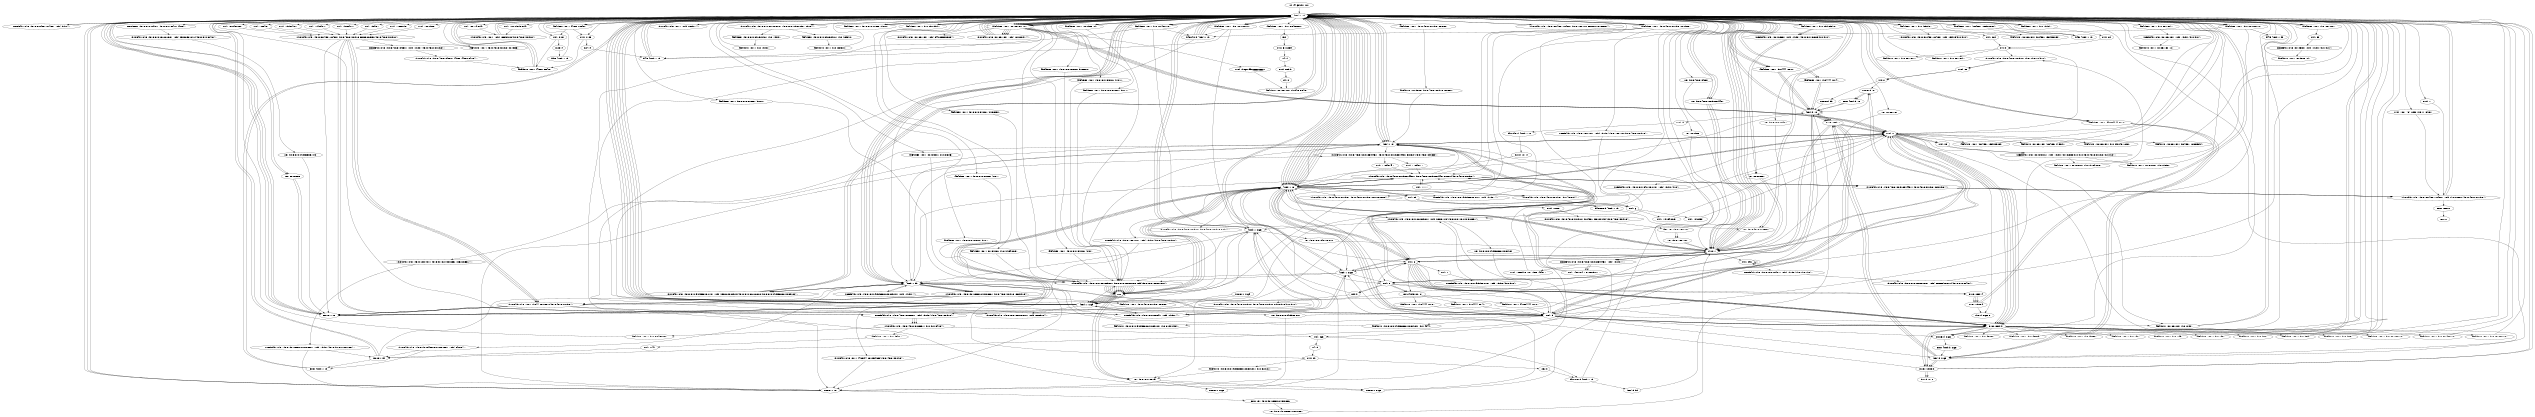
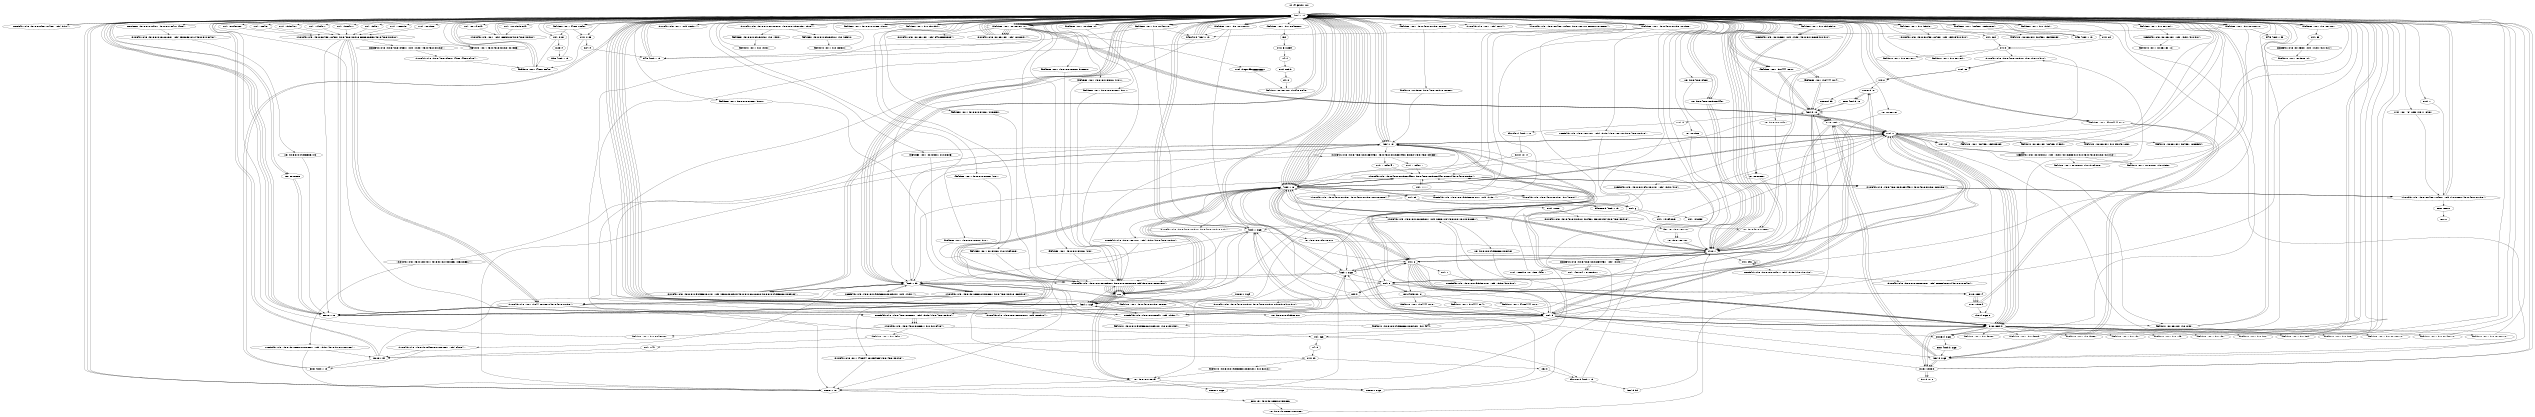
none -> (1486, 27)
none -> (2076, 330)
(1092, 386) -> (985, 385)
